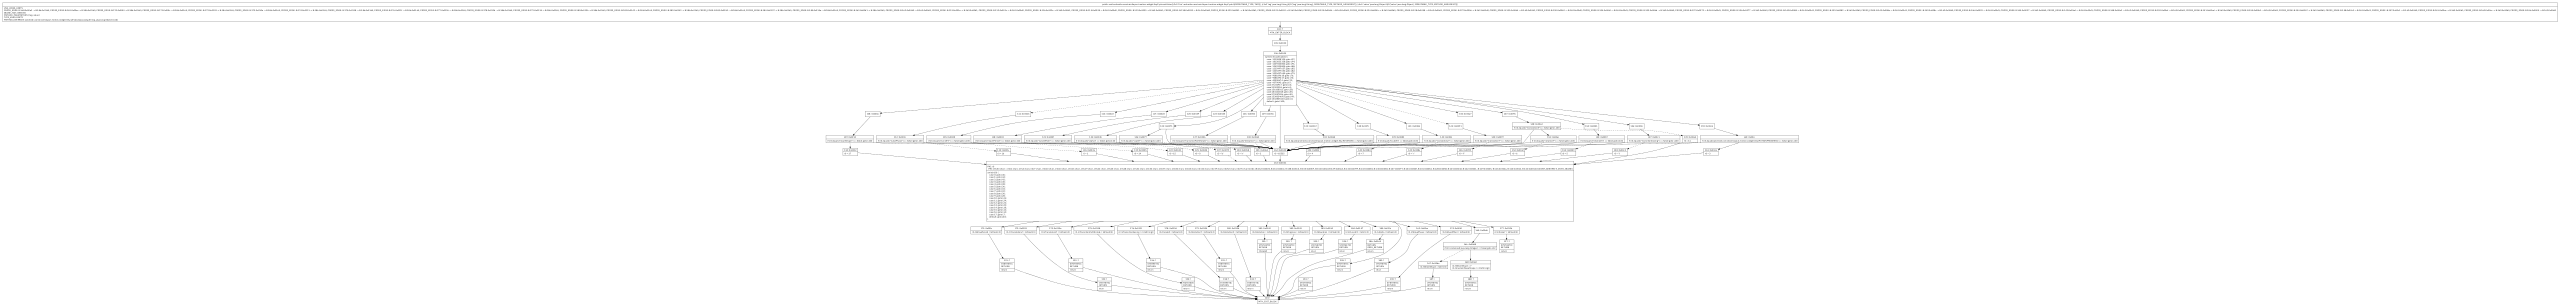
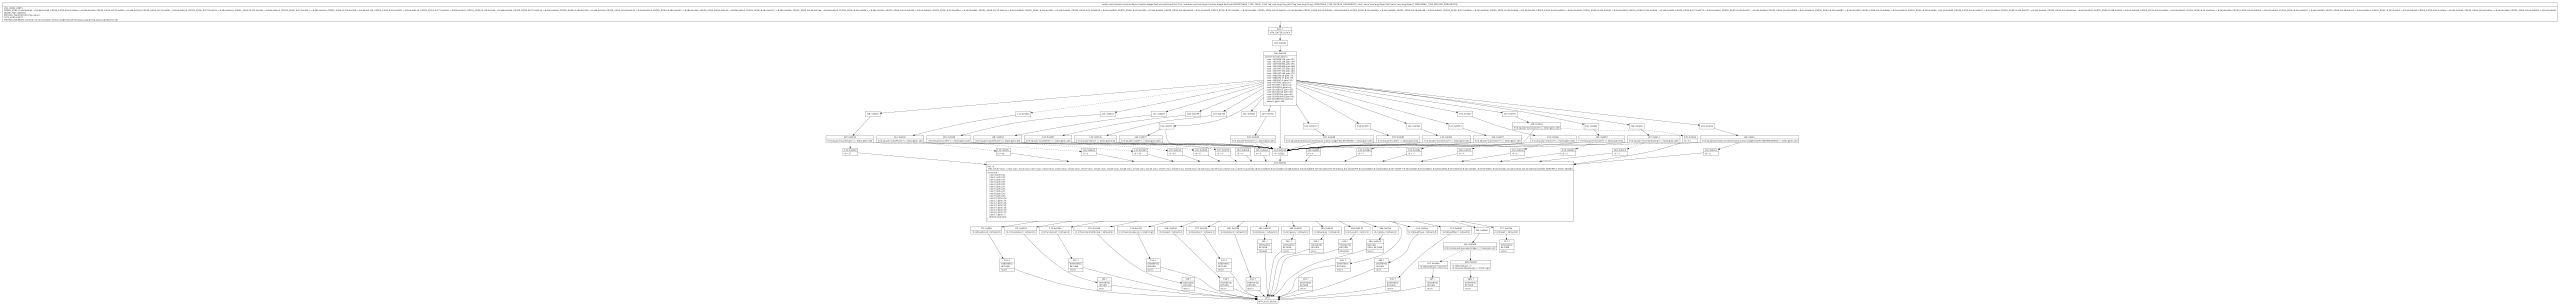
(1372, 103) -> (1372, 103)
(1544, 132) -> (1503, 127)
(1199, 139) -> none
(1343, 251) -> (1345, 251)
